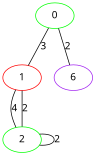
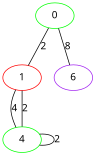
(44, 47) -> (44, 47)
(68, 47) -> (68, 47)
(22, 140) -> (22, 140)
